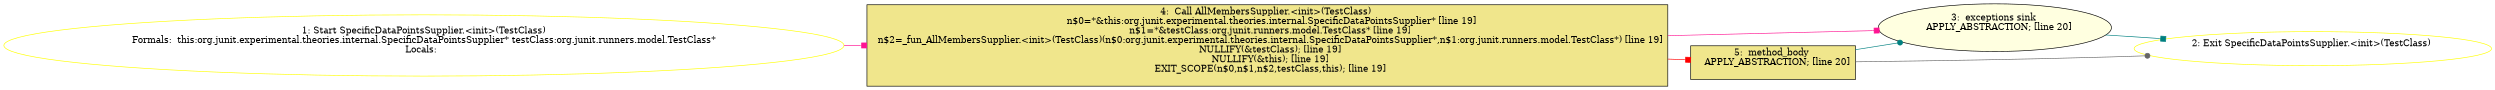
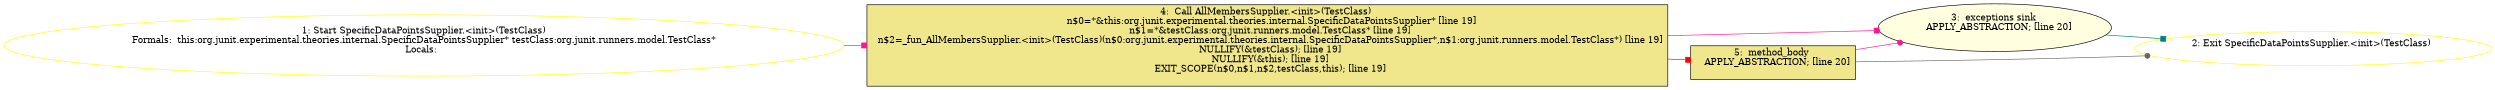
(1876, 46) -> (1876, 46)
